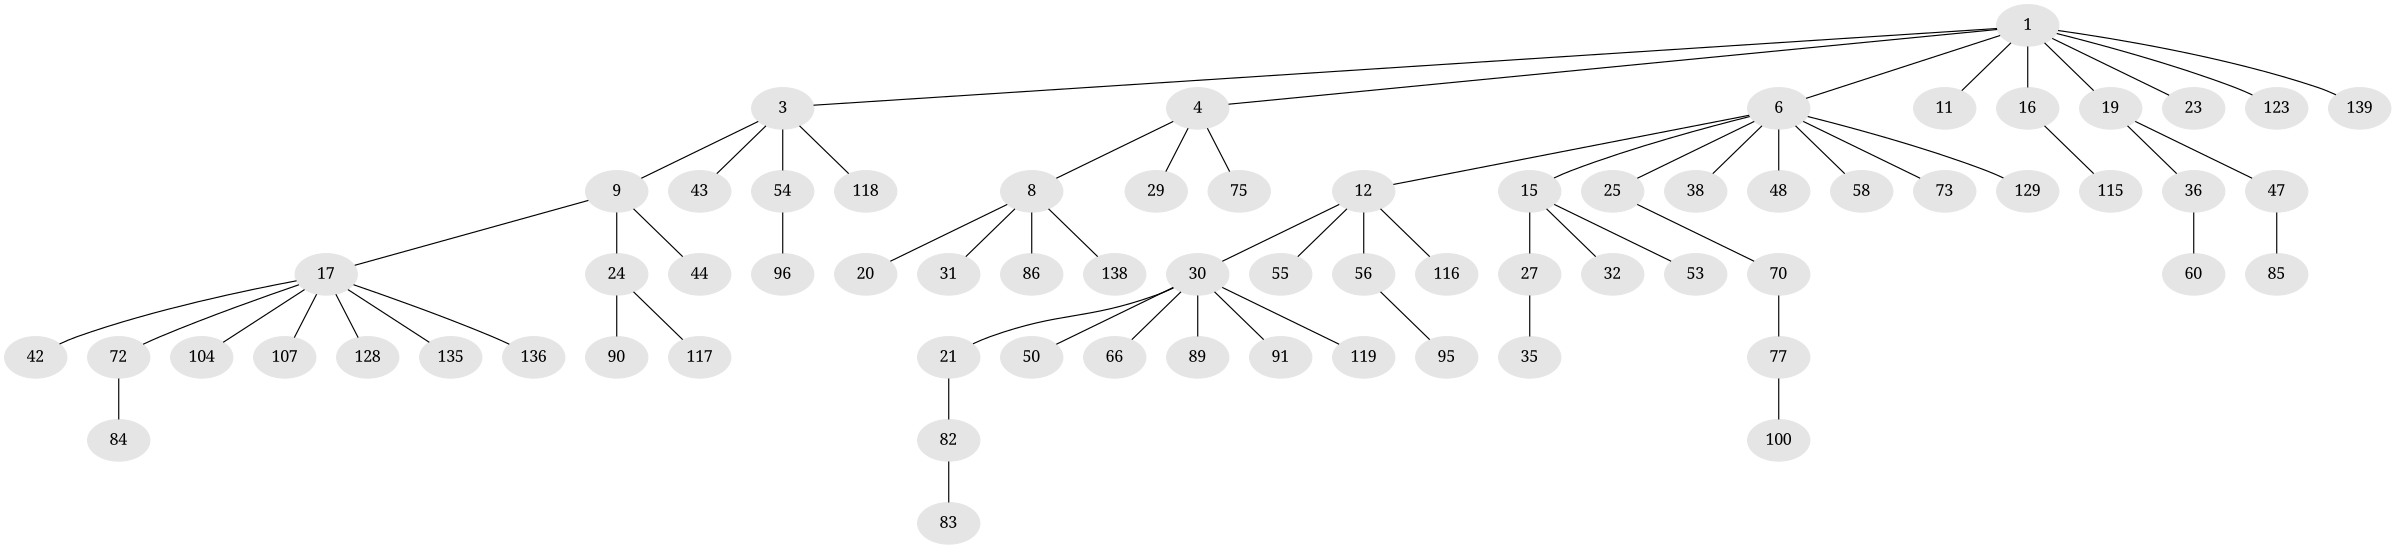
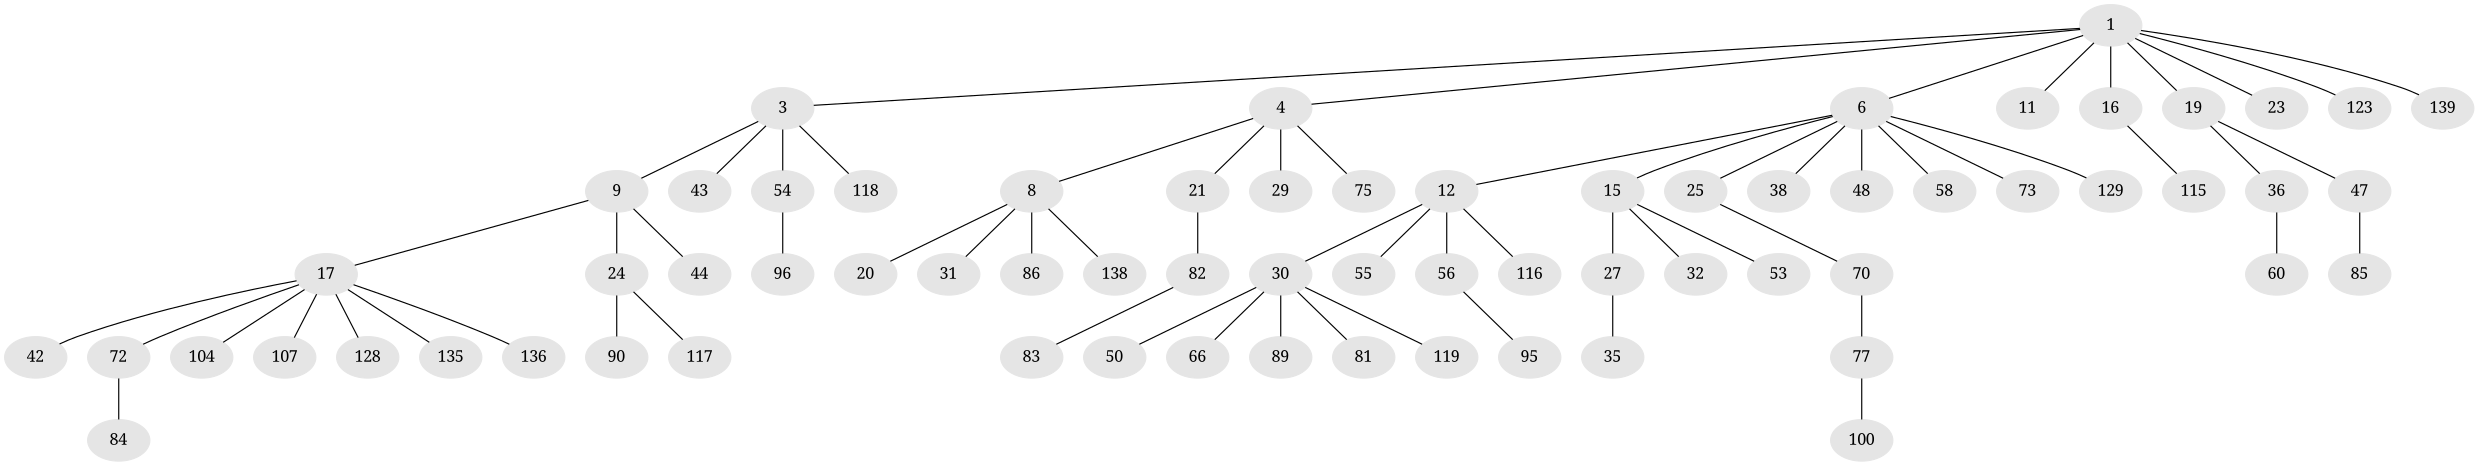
(1073, 316) -> (1239, 150)
(1281, 357) -> (1364, 357)
